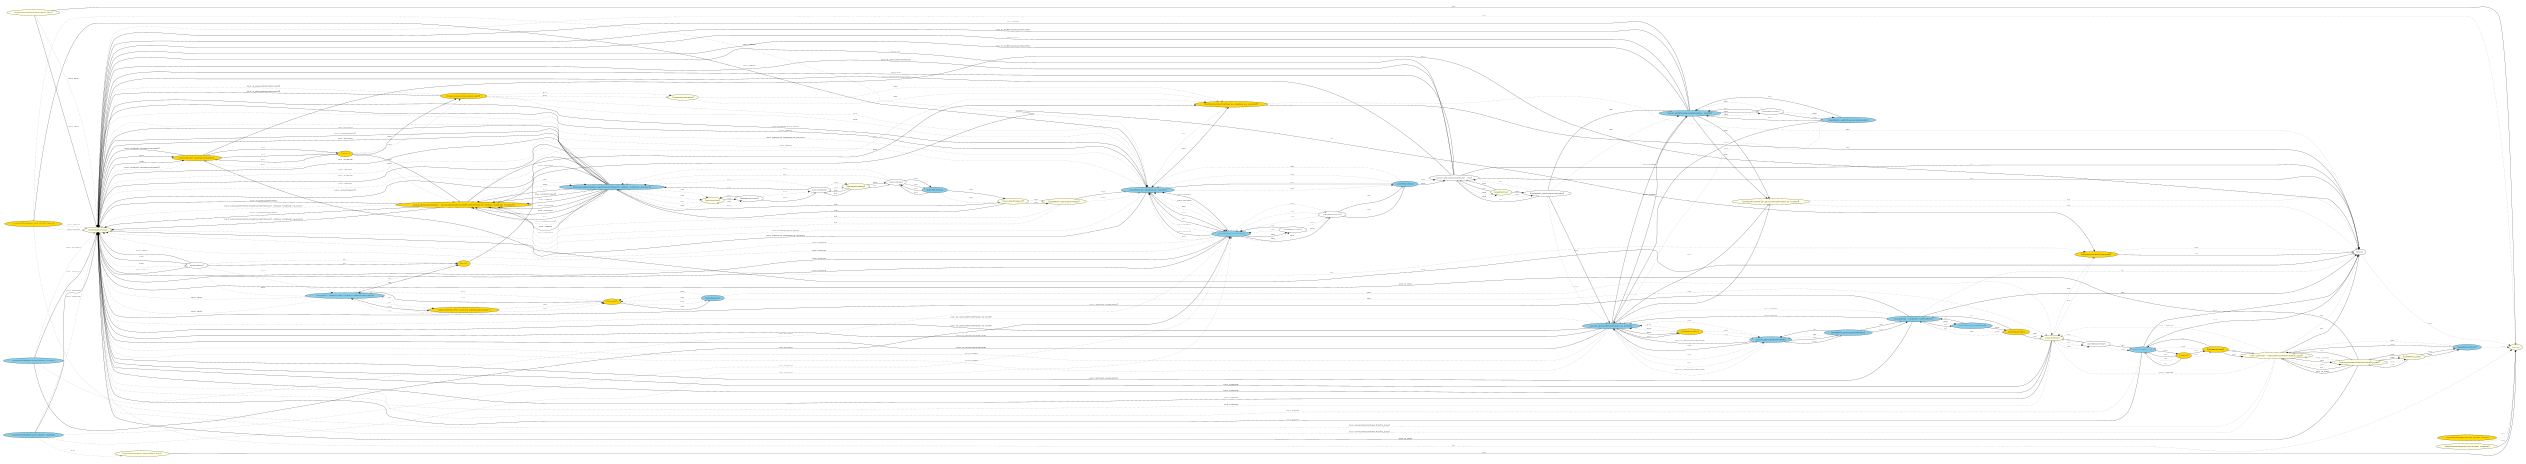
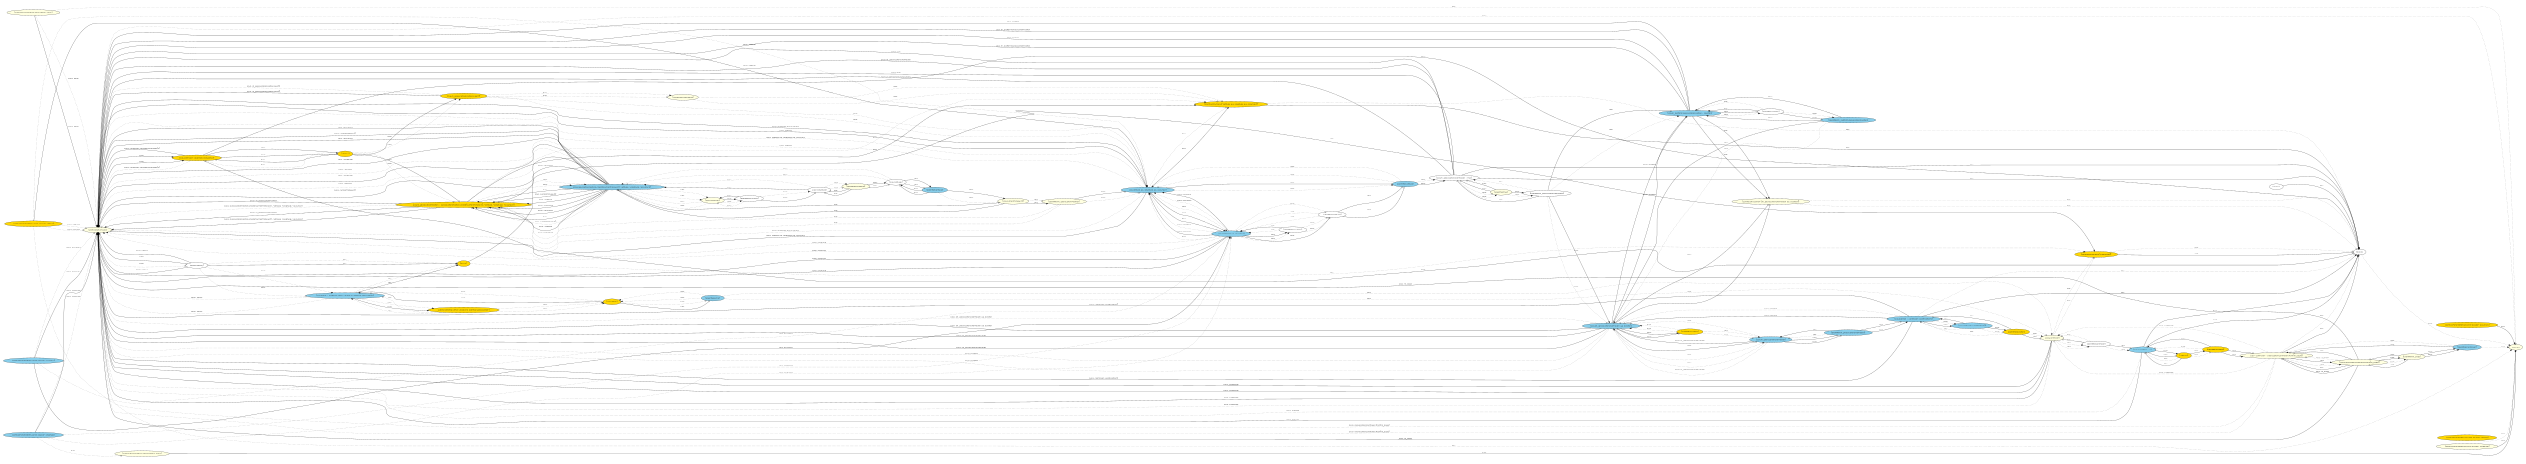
(1441, 8) -> (1441, 8)
none -> (2276, 187)
none -> (2467, 325)
